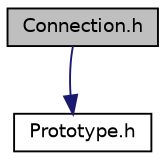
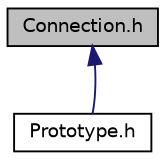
(70, 71) -> (95, 90)
